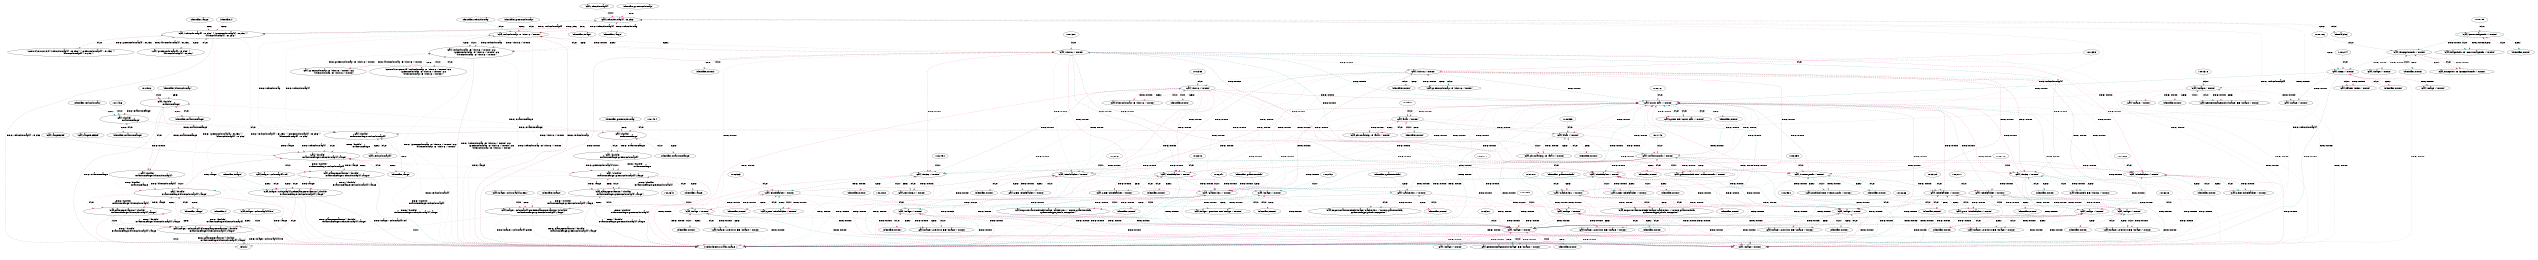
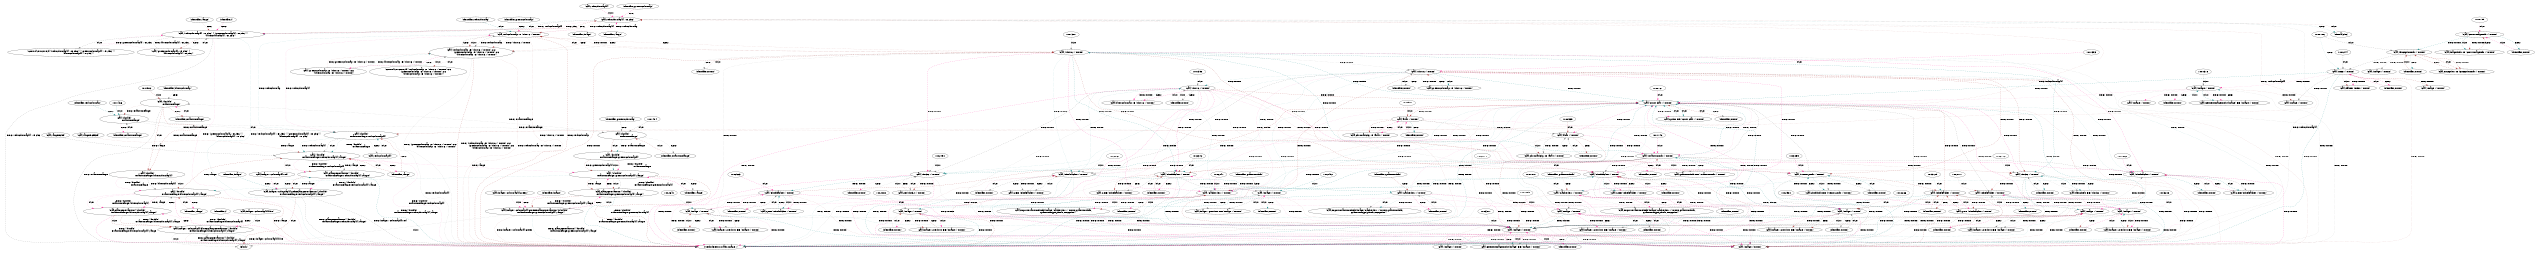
(159, 146) -> (159, 146)
